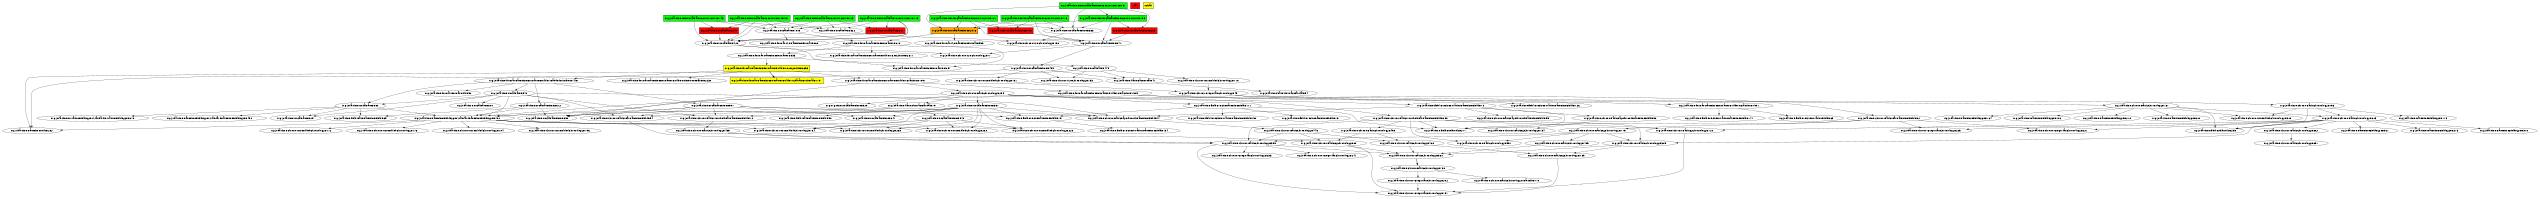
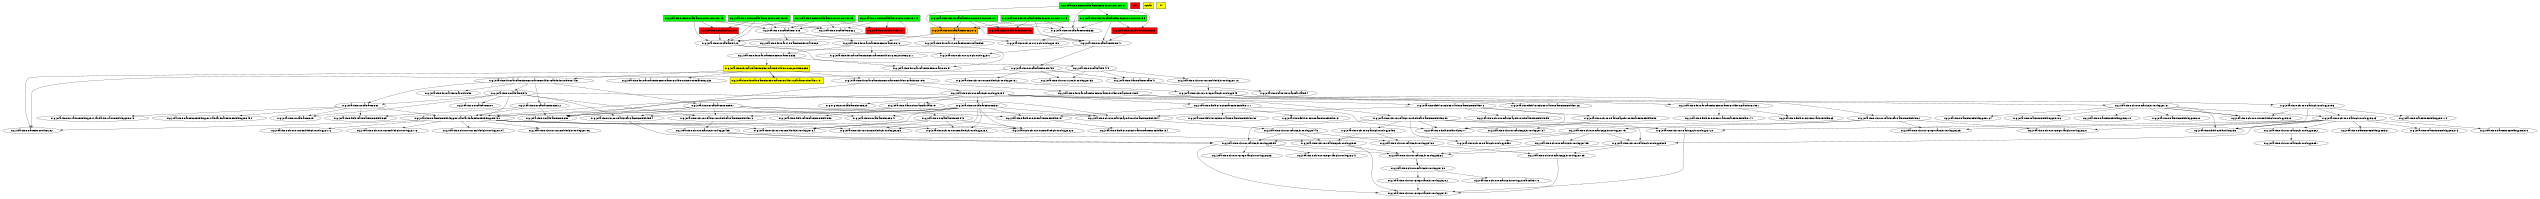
none -> (1161, 6)
(832, 39) -> (832, 39)
(2200, 112) -> (2200, 112)
